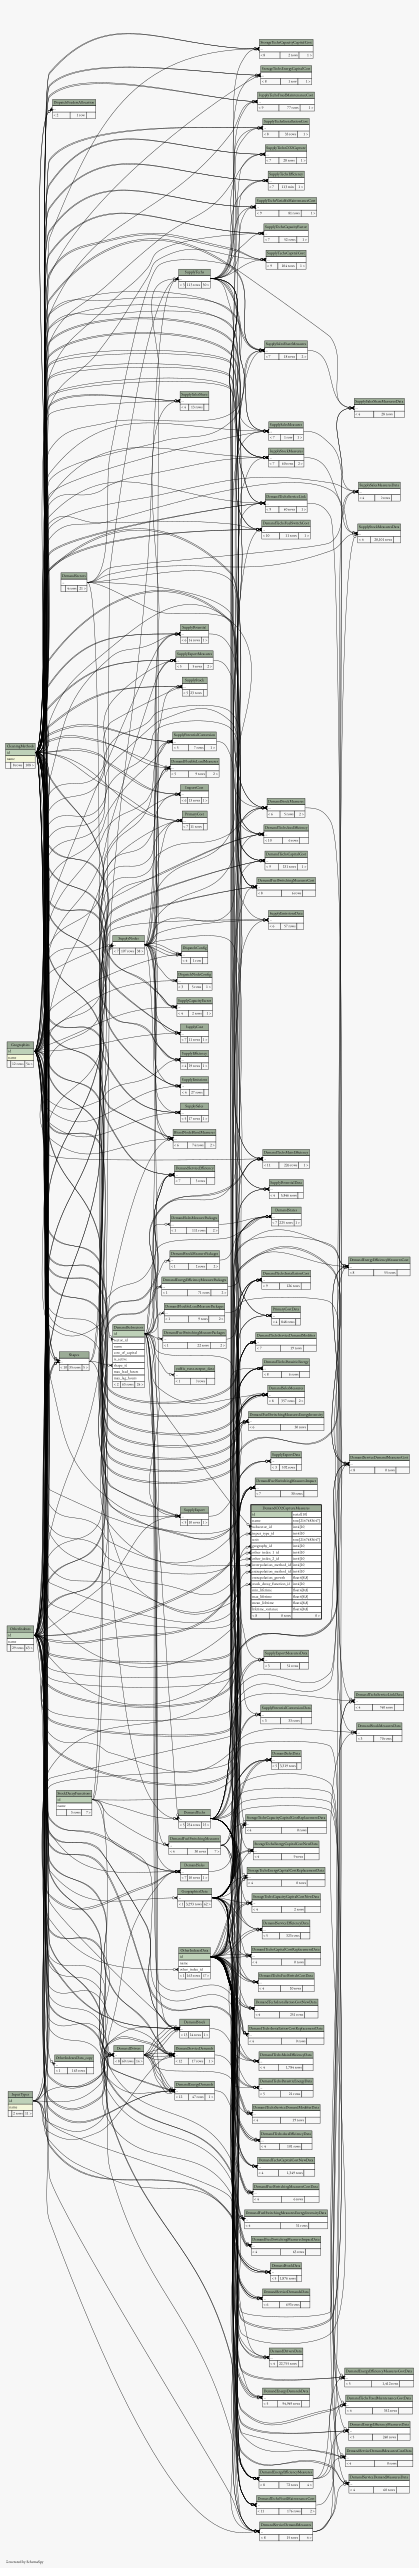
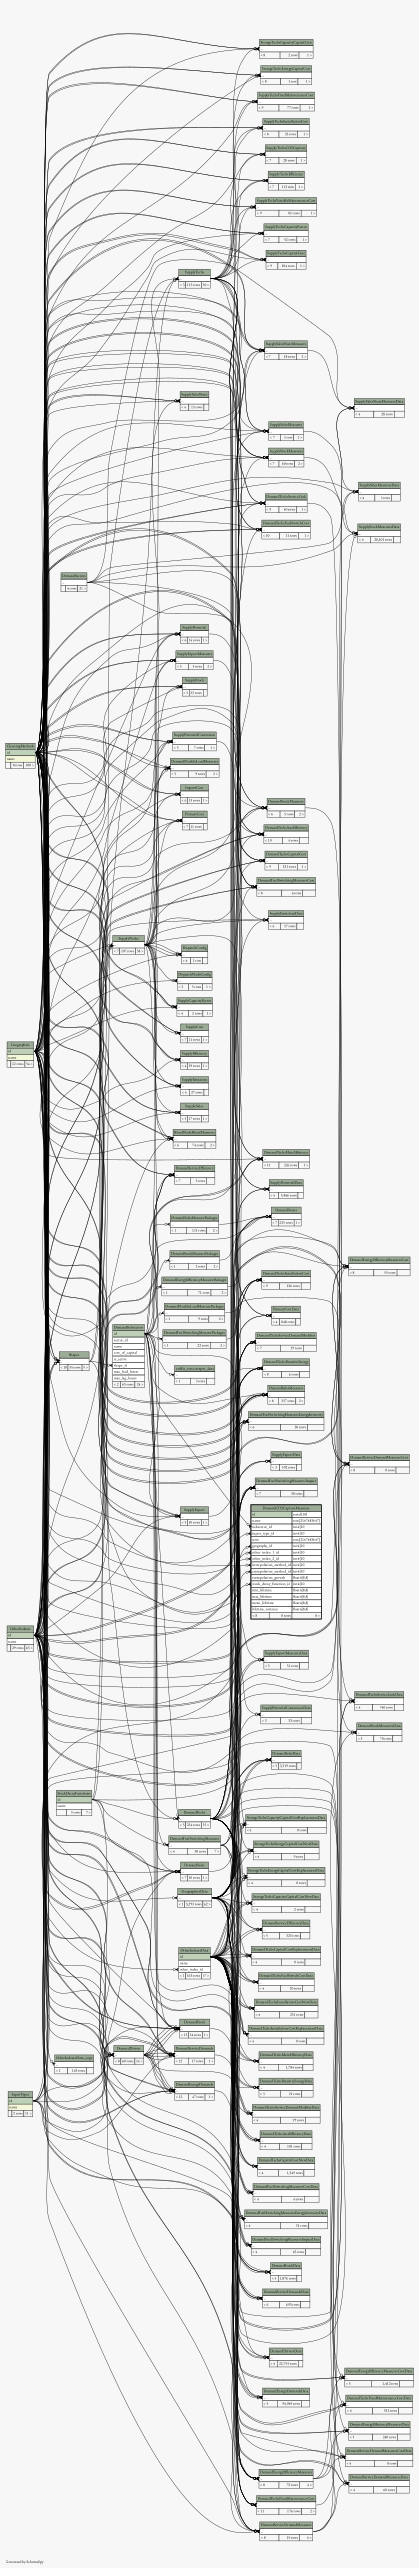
(74, 109) -> none
(99, 789) -> none
(112, 1041) -> none
(236, 1838) -> none
